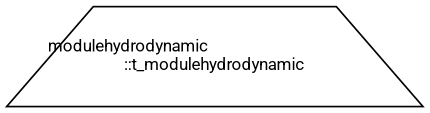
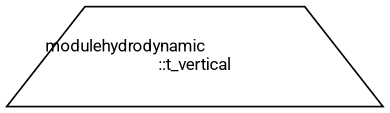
(215, 57) -> (195, 57)
